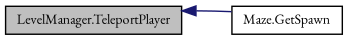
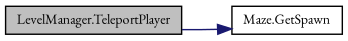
(214, 11) -> (200, 30)
